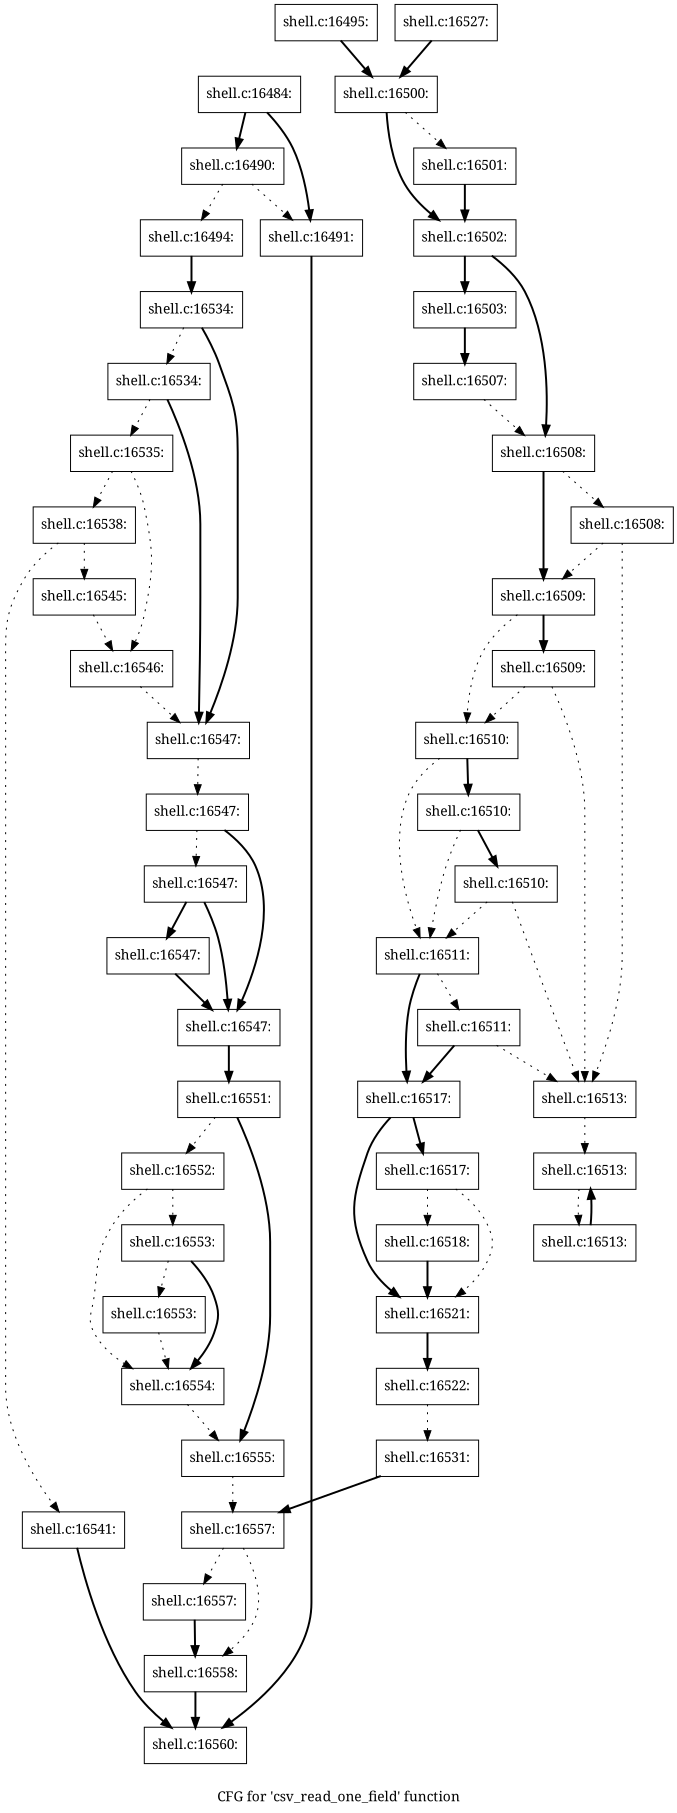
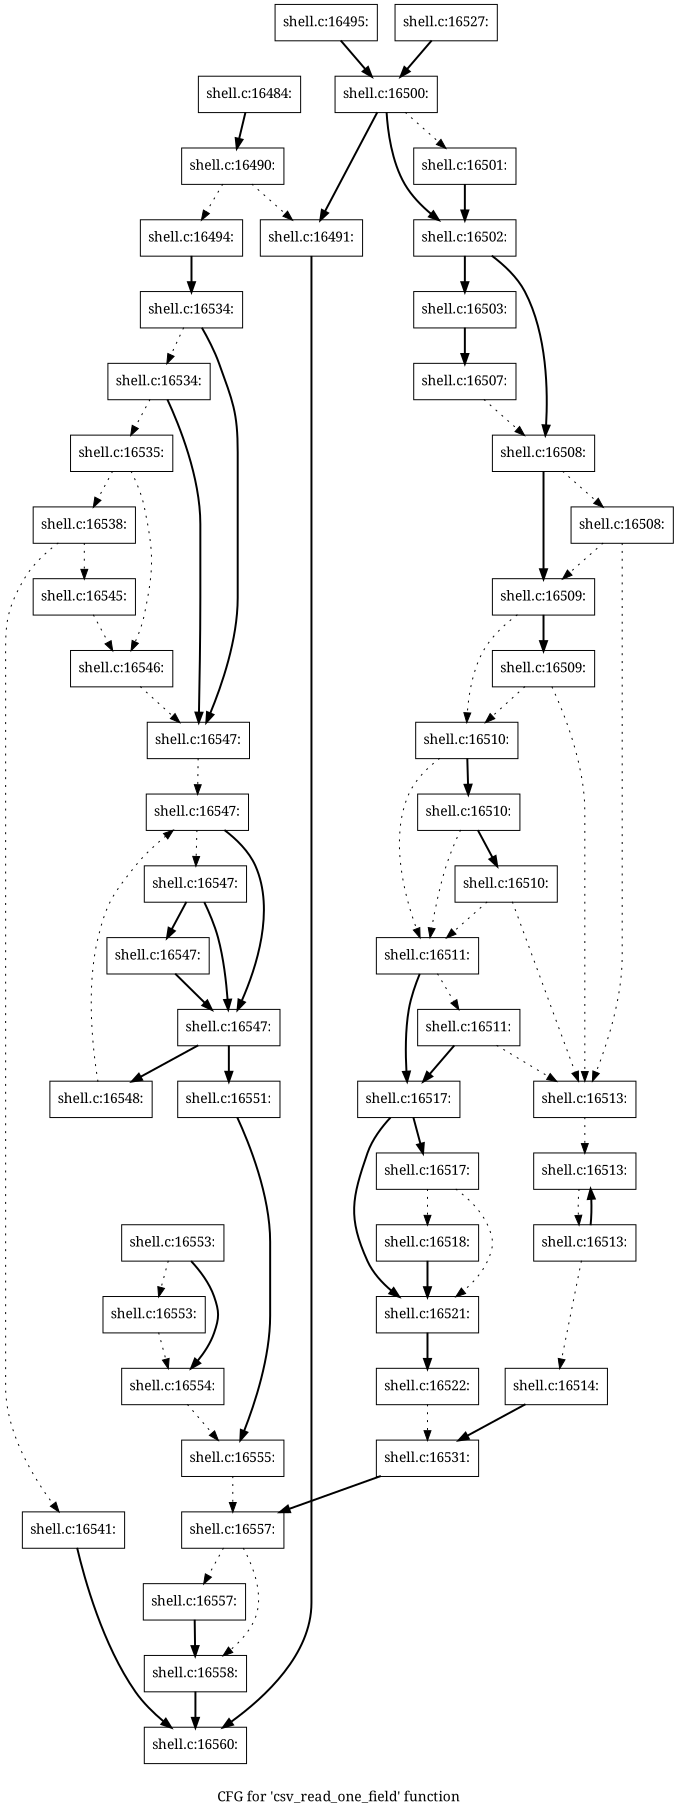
(297, 157) -> (351, 162)
none -> (101, 1099)
(173, 1171) -> none
none -> (556, 1386)
